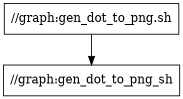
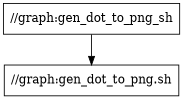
(92, 45) -> (92, 45)
